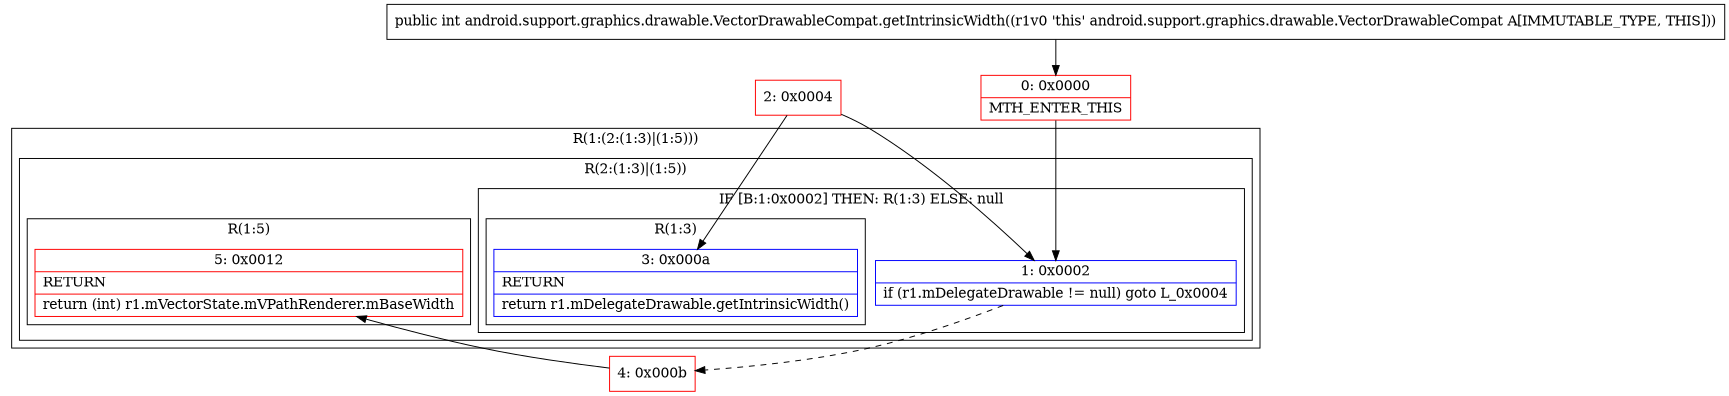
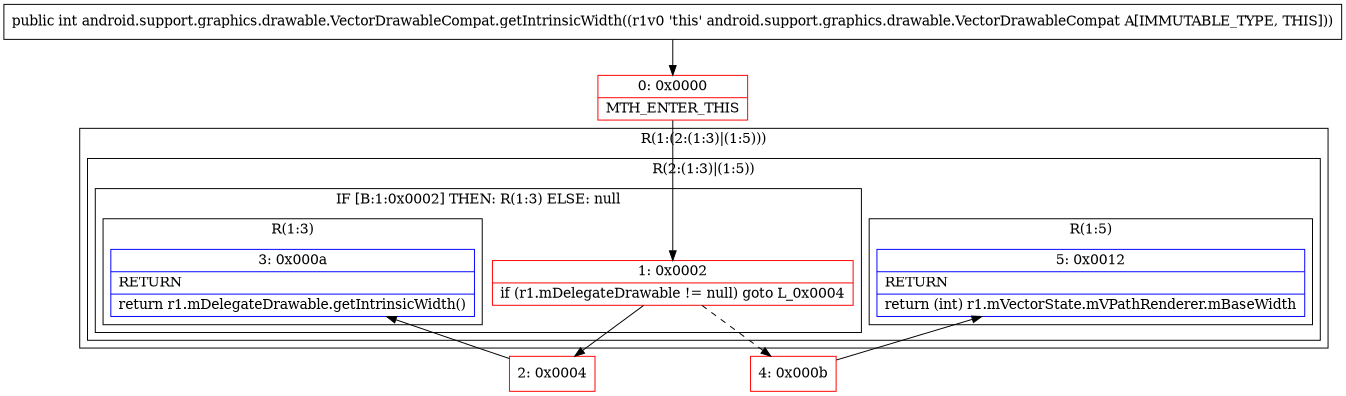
(939, 177) -> (616, 326)
(249, 283) -> (1091, 283)
(1056, 283) -> (673, 283)
